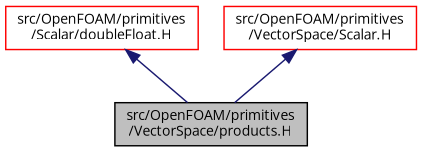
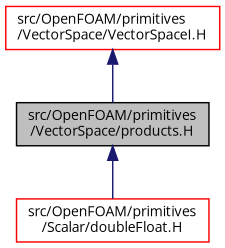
(320, 28) -> (113, 28)
(162, 81) -> (113, 180)
